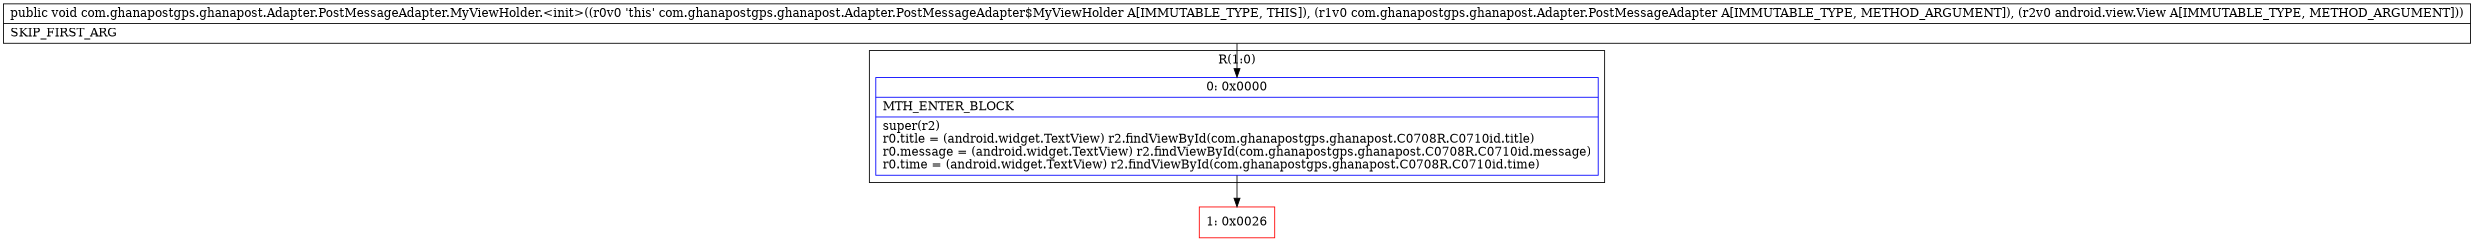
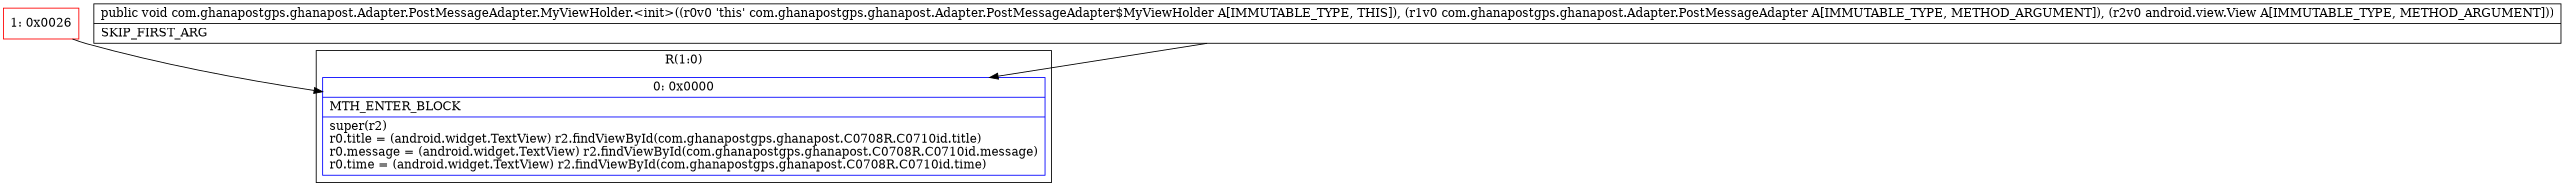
(1237, 188) -> (192, 69)
